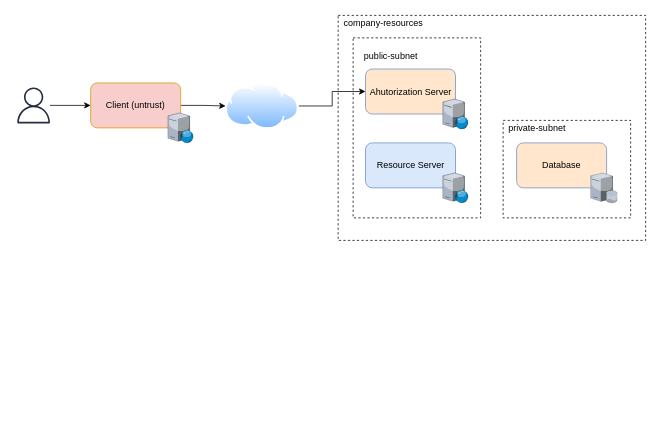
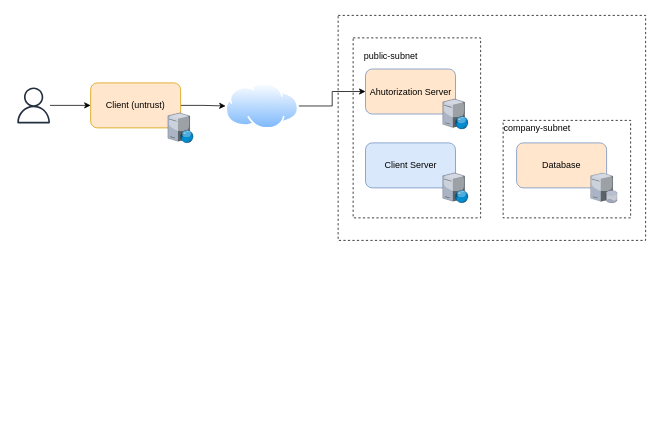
(383, 23) -> none
(135, 105) -> (135, 105)
(537, 128) -> (537, 128)
(411, 165) -> (411, 165)
